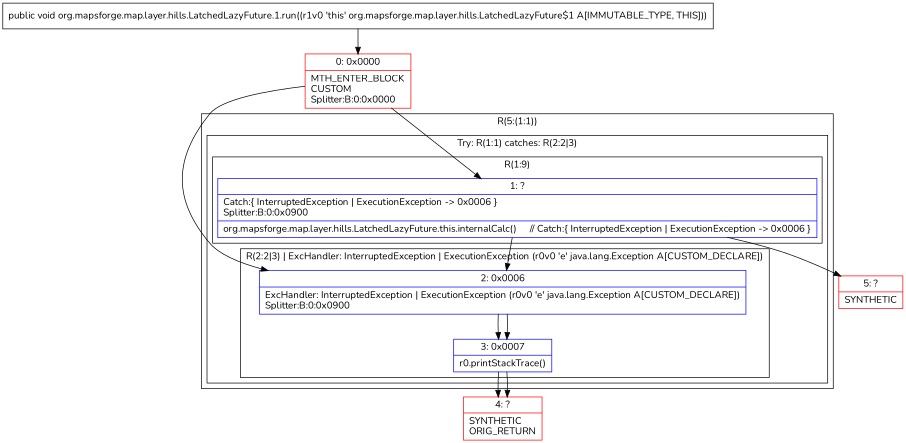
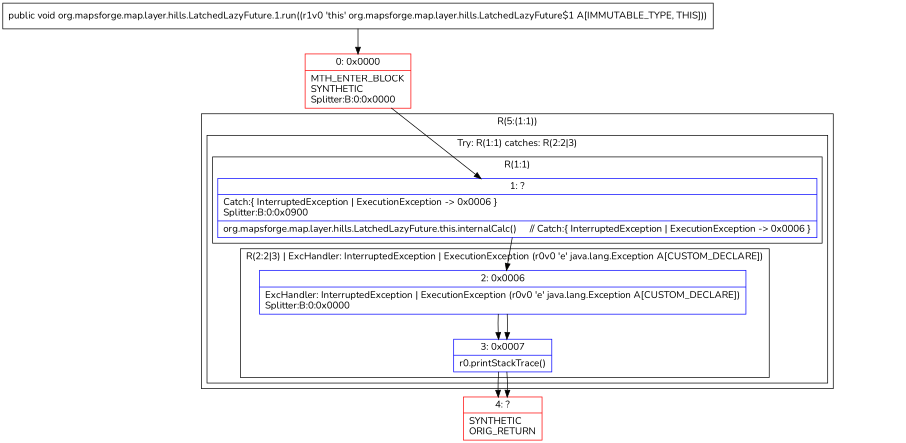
(331, 89) -> (337, 89)
(186, 158) -> none
(517, 165) -> (517, 165)
(871, 292) -> none
(308, 305) -> (308, 305)
